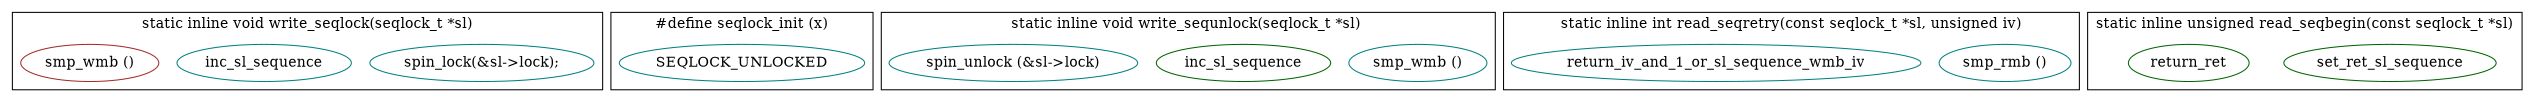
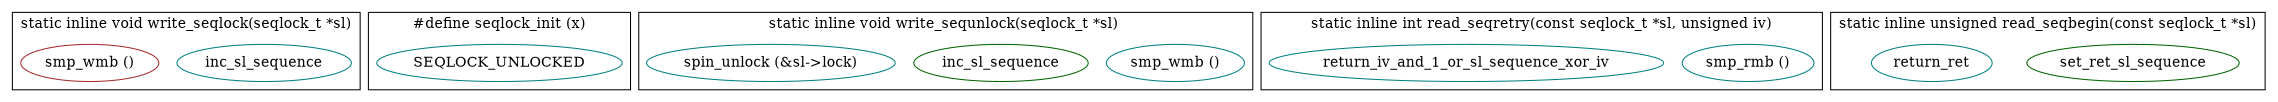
(482, 63) -> none
(1716, 63) -> (1466, 63)
(2189, 63) -> (1932, 63)
